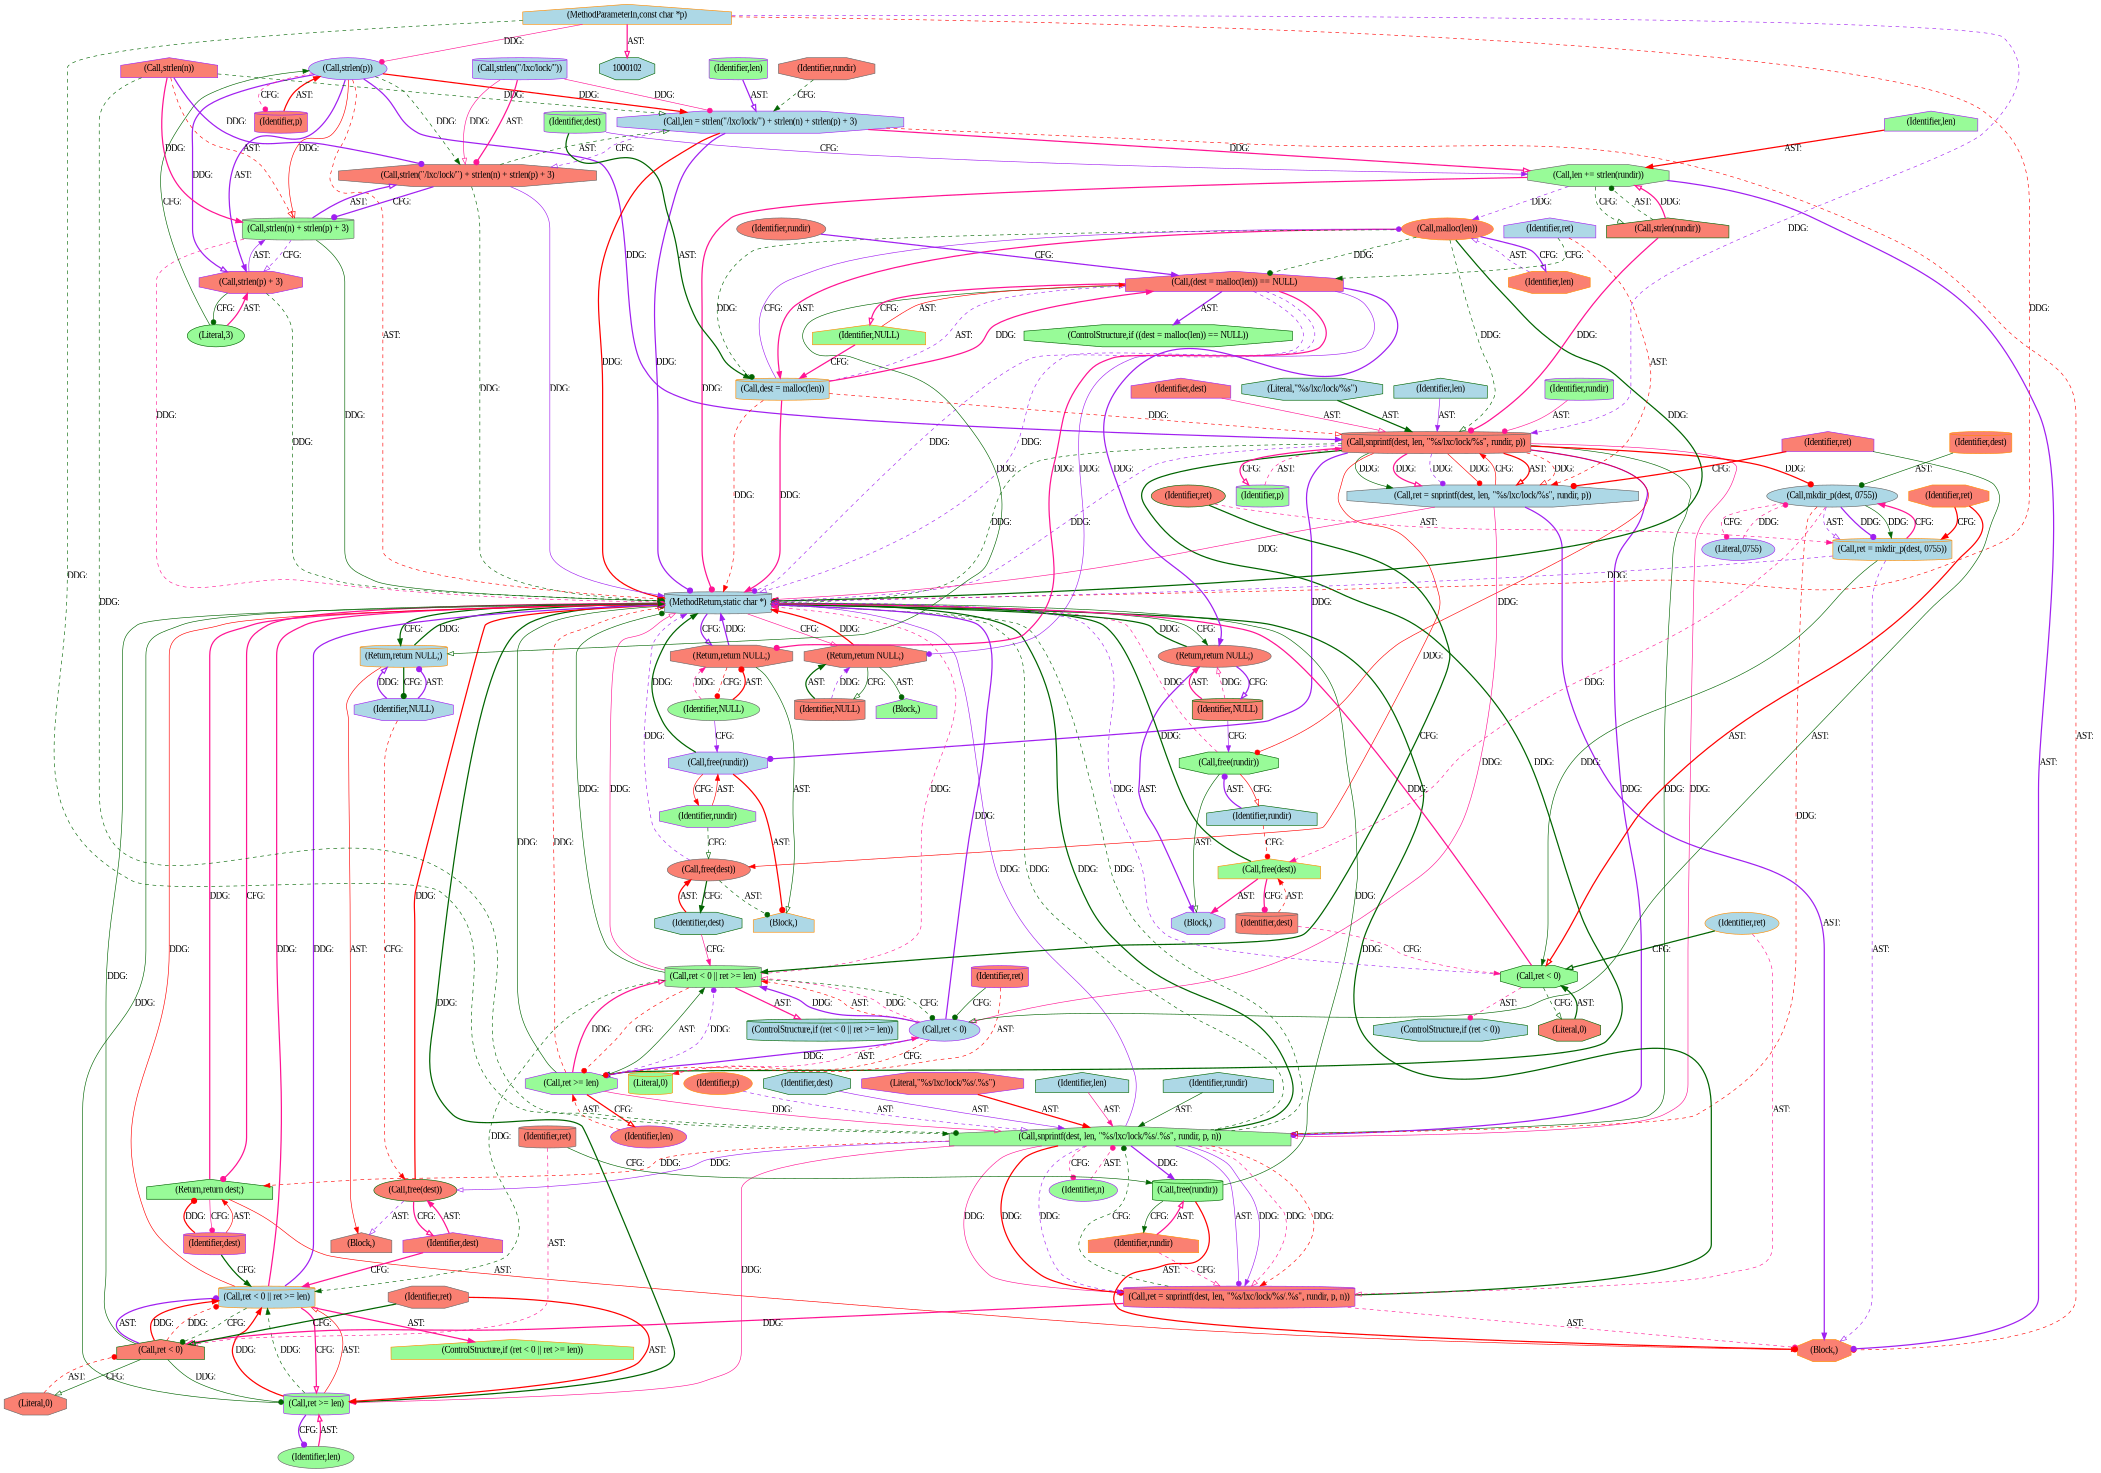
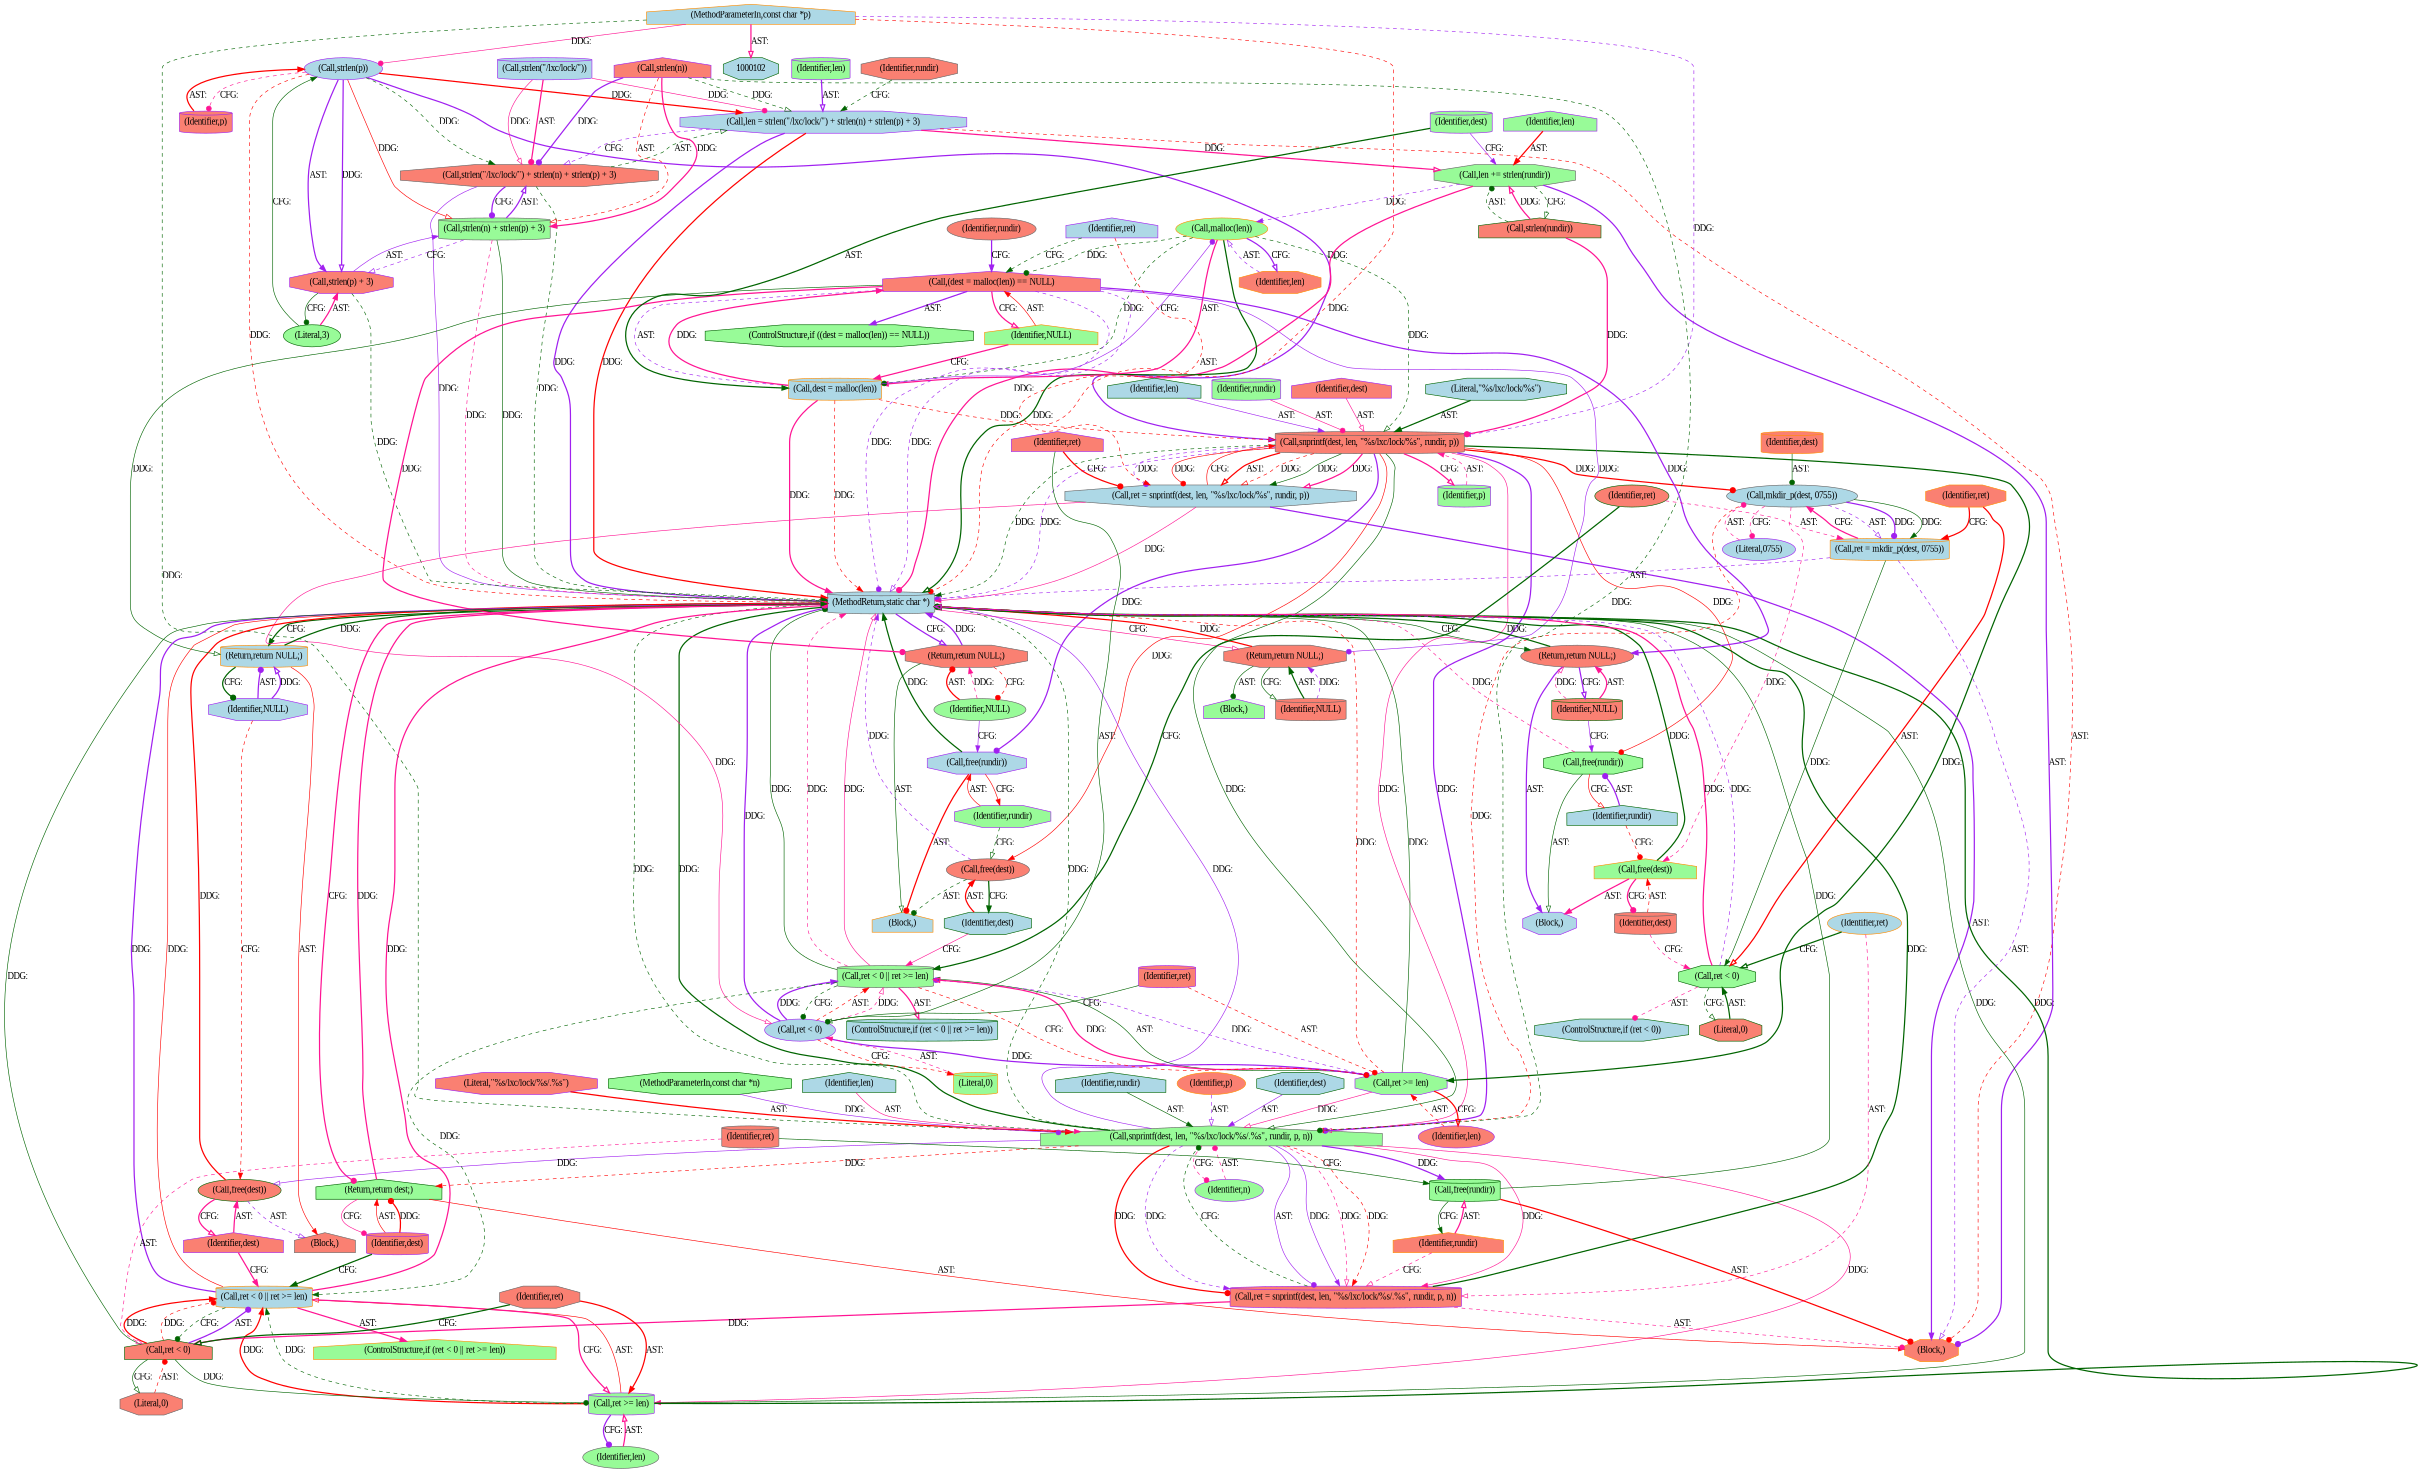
(1447, 229) -> (1222, 229)
(393, 336) -> (261, 336)
(1770, 523) -> (1737, 523)
(1618, 576) -> (1640, 576)
none -> (700, 1084)
